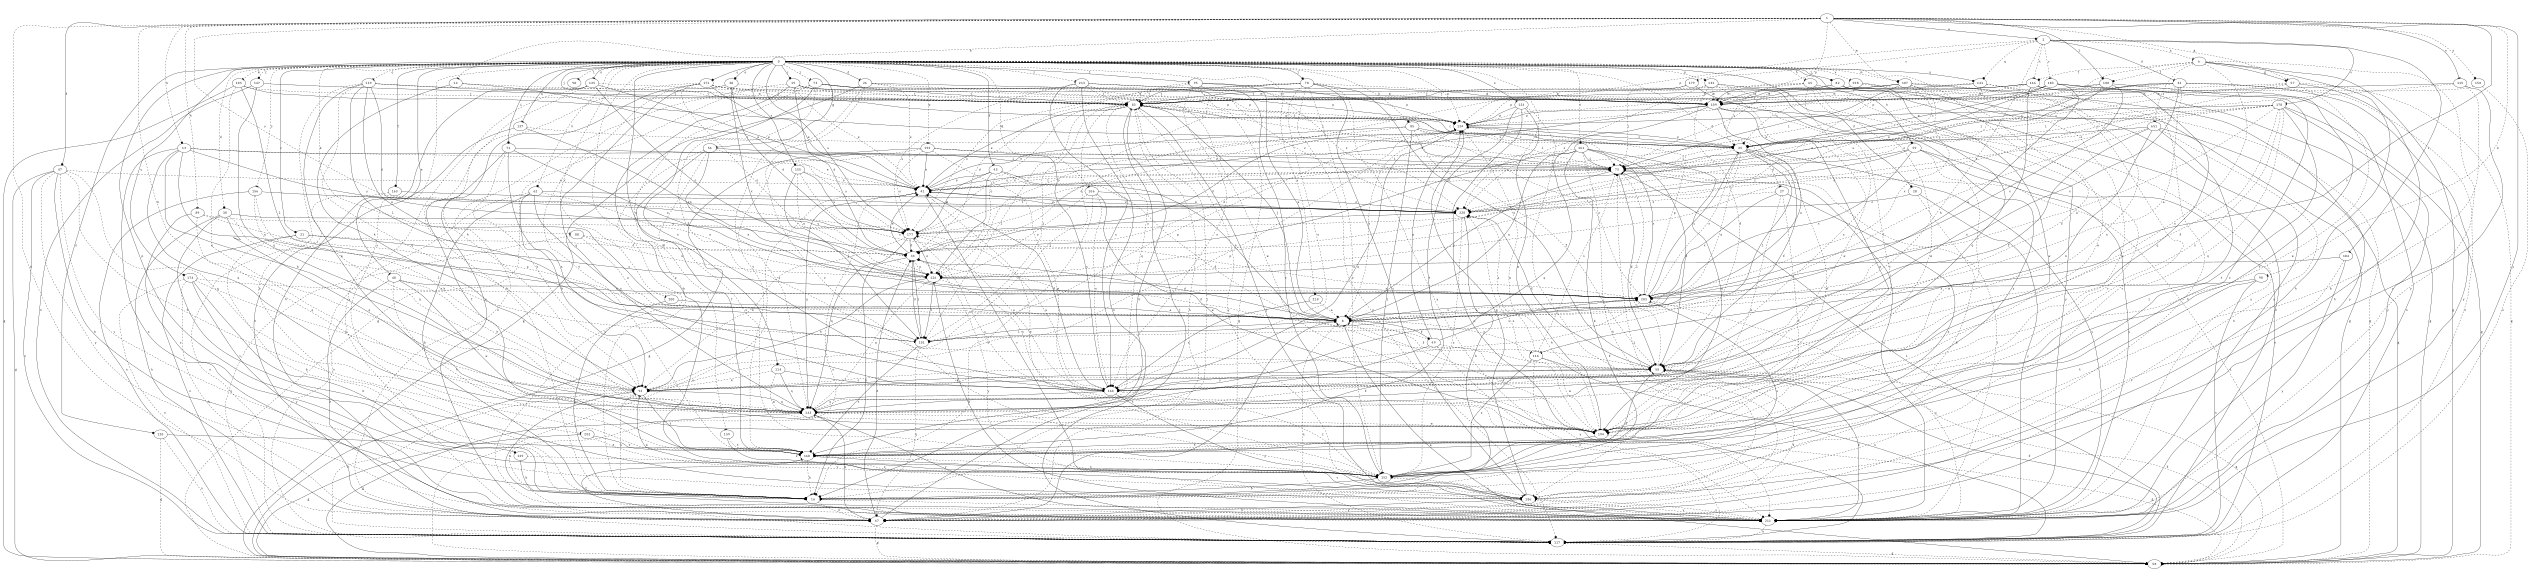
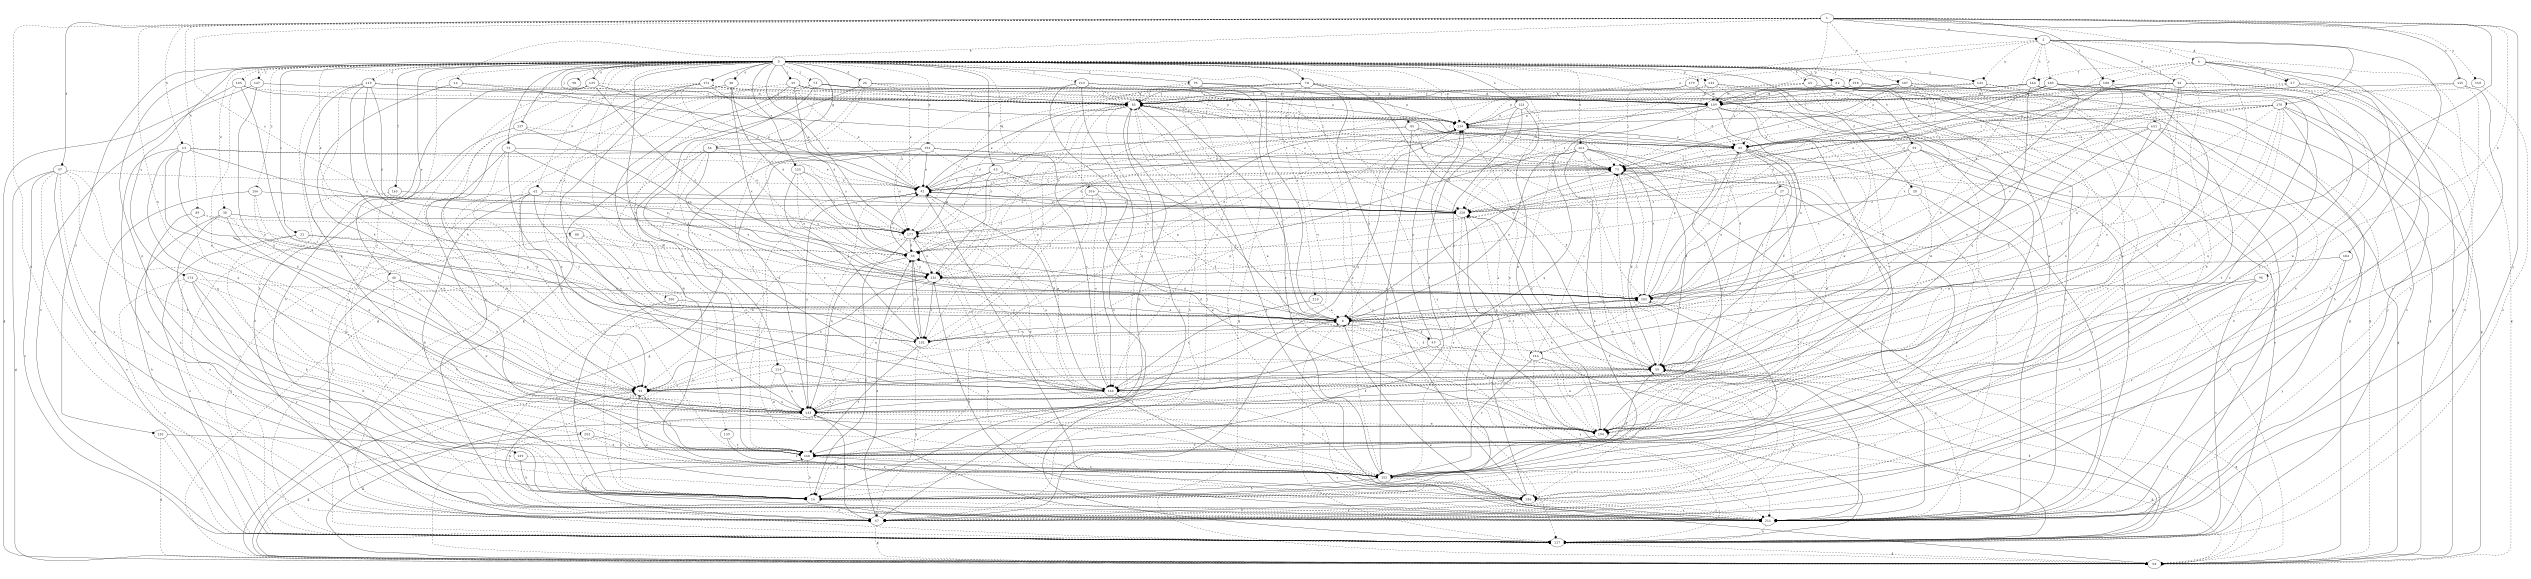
(749, 209) -> (749, 209)
none -> (1705, 464)
